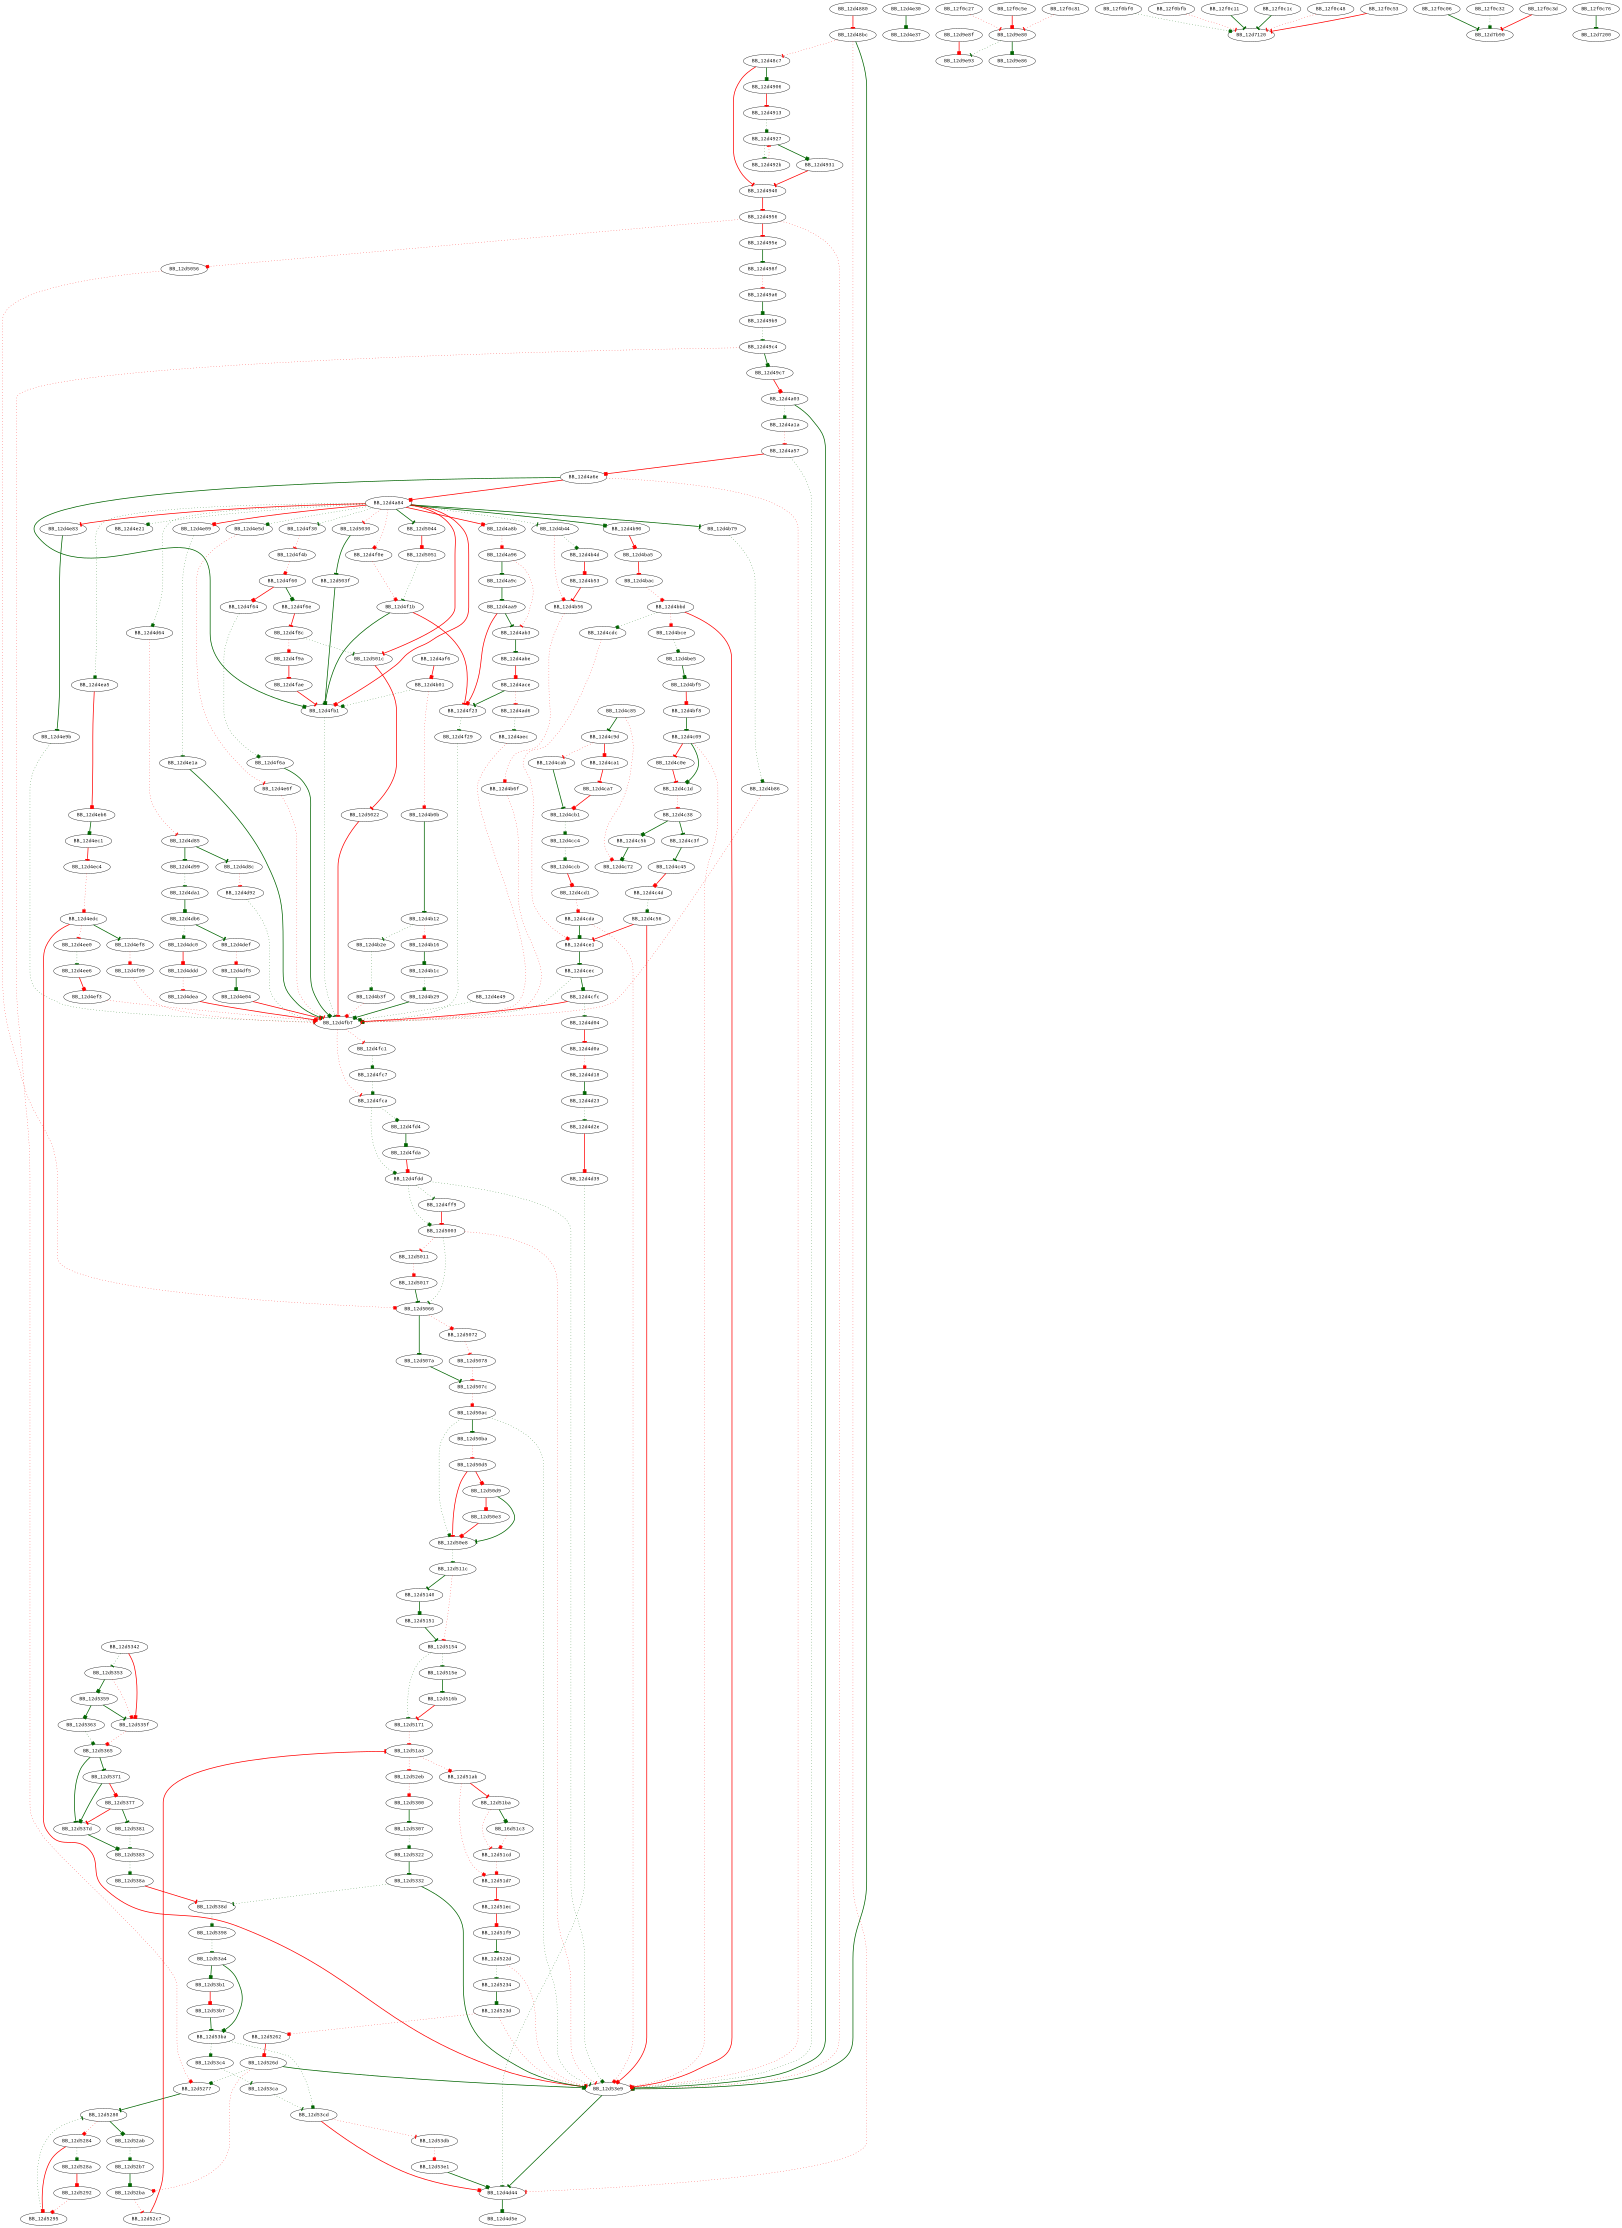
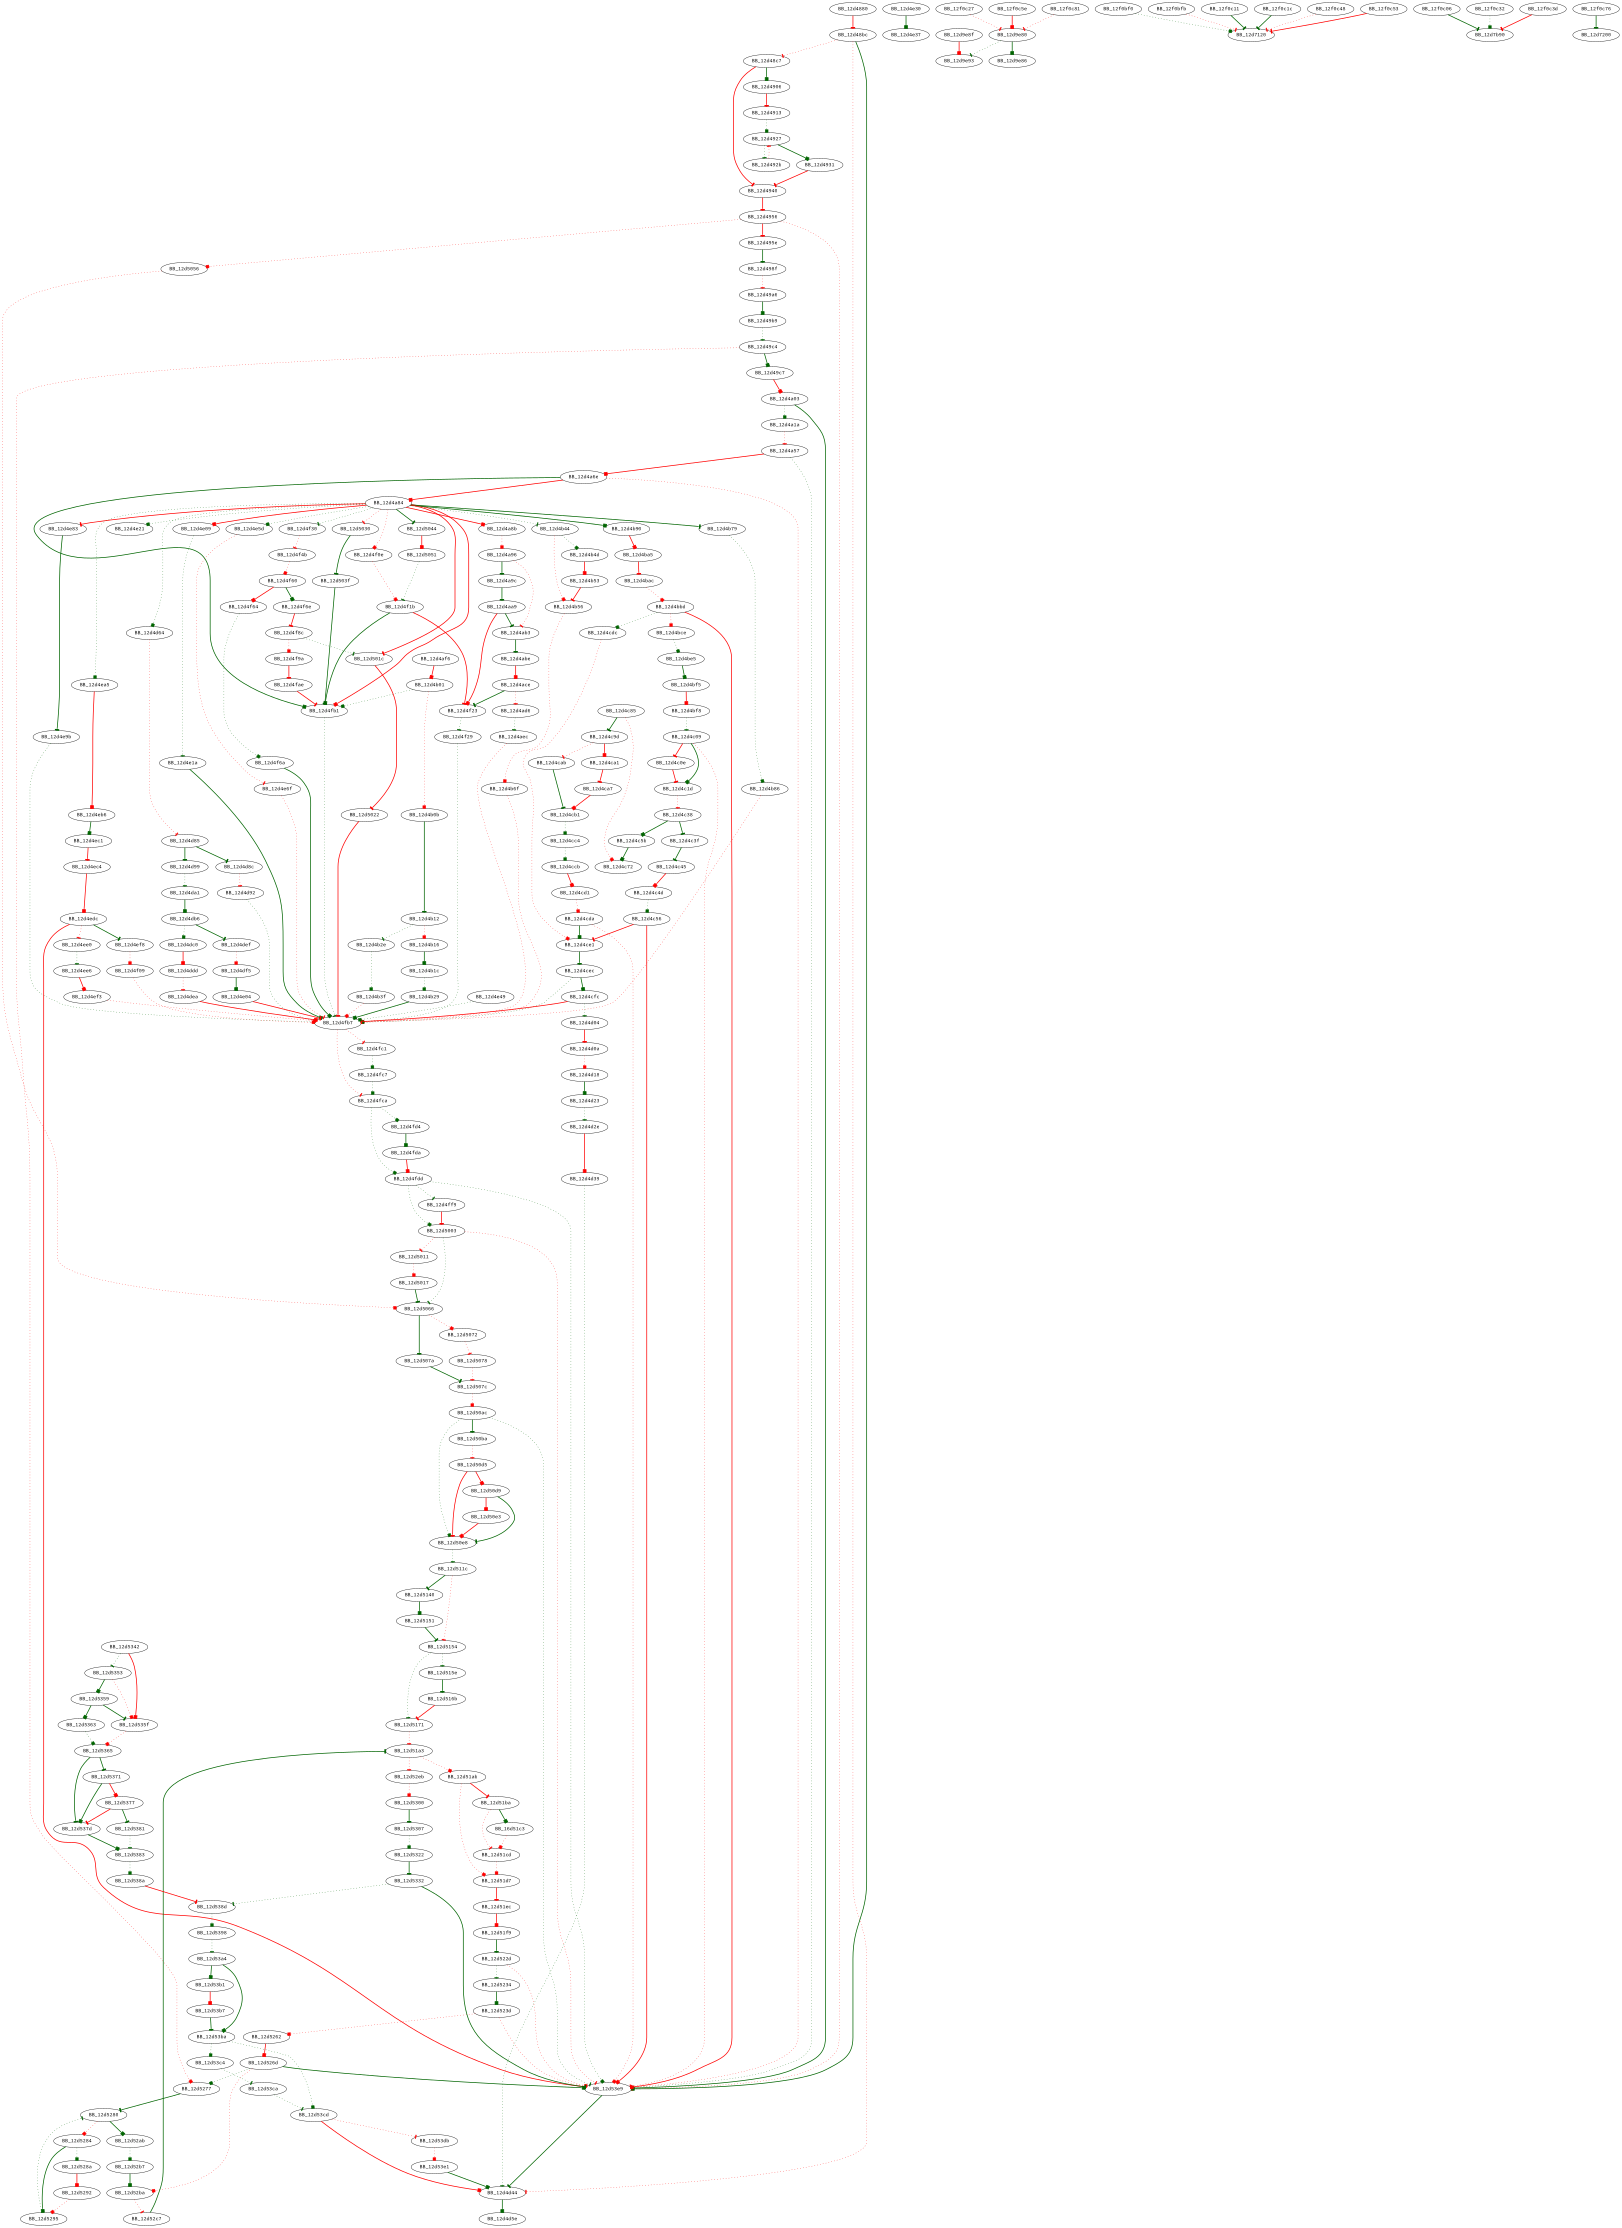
(686, 723) -> (686, 723)
(85, 891) -> (85, 891)
(207, 1015) -> (207, 1015)
(163, 1907) -> (163, 1907)
(45, 2174) -> (45, 2174)
